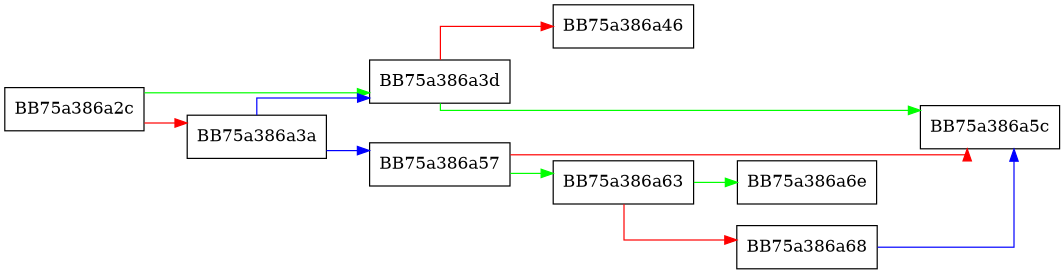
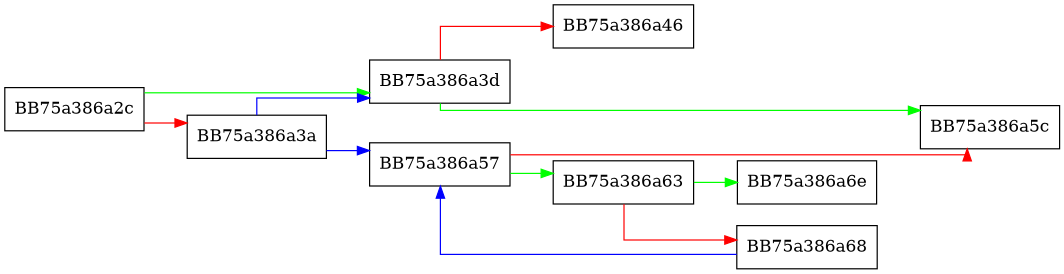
(989, 247) -> (560, 254)
